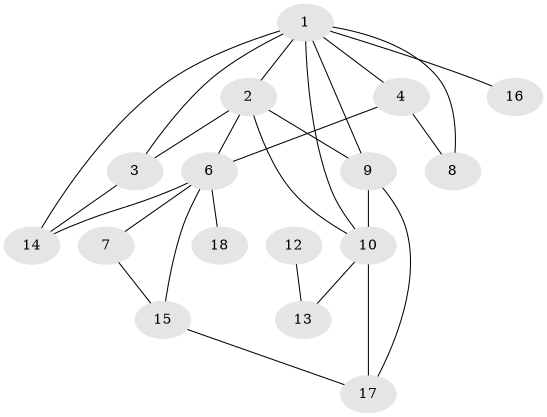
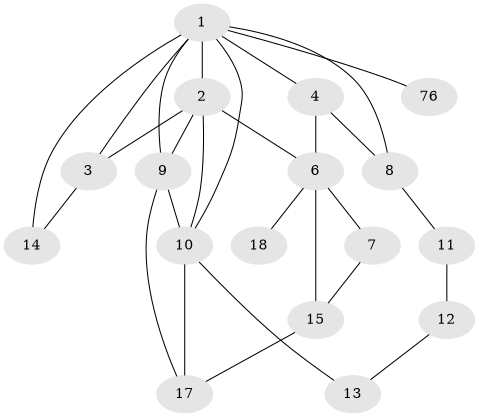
(515, 97) -> (429, 97)
(121, 208) -> none
none -> (447, 246)
